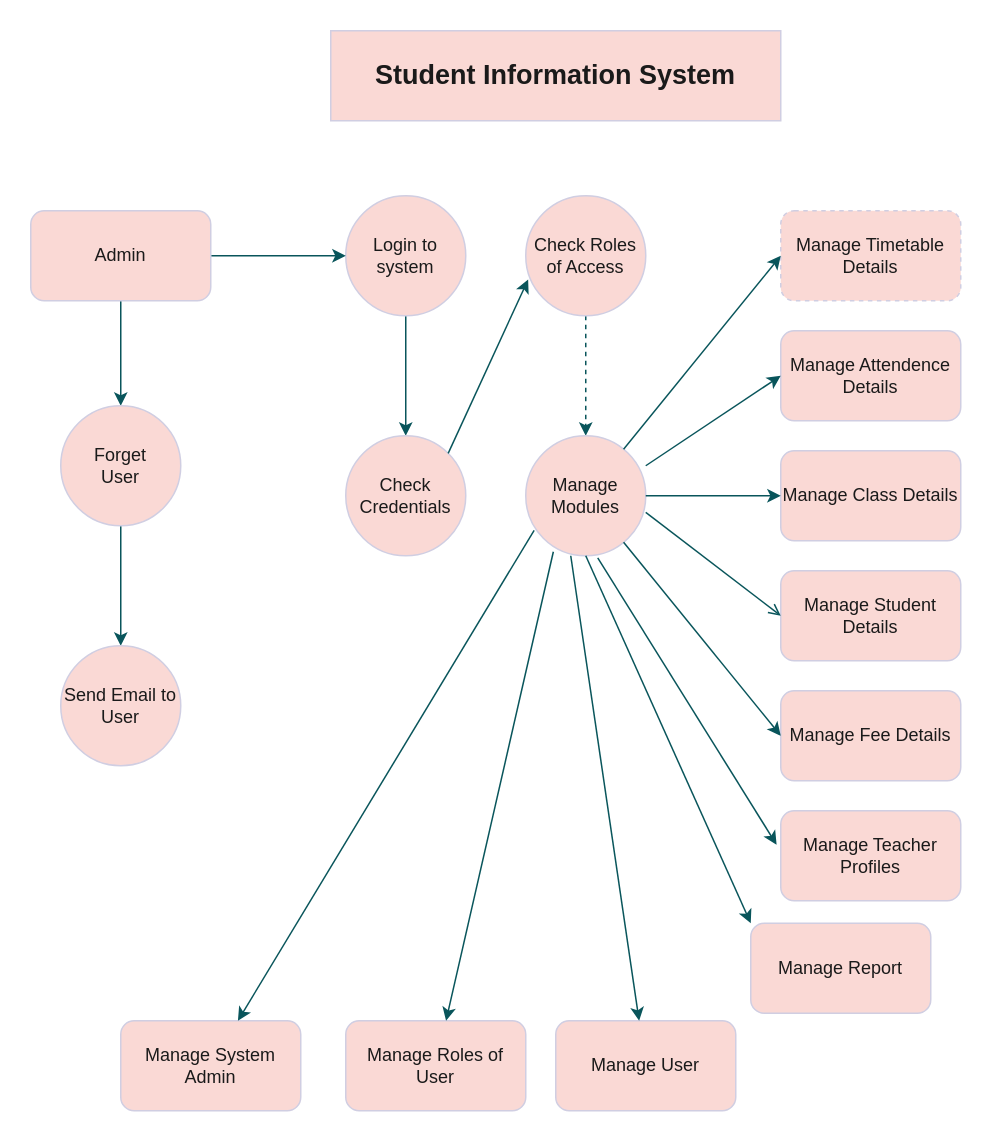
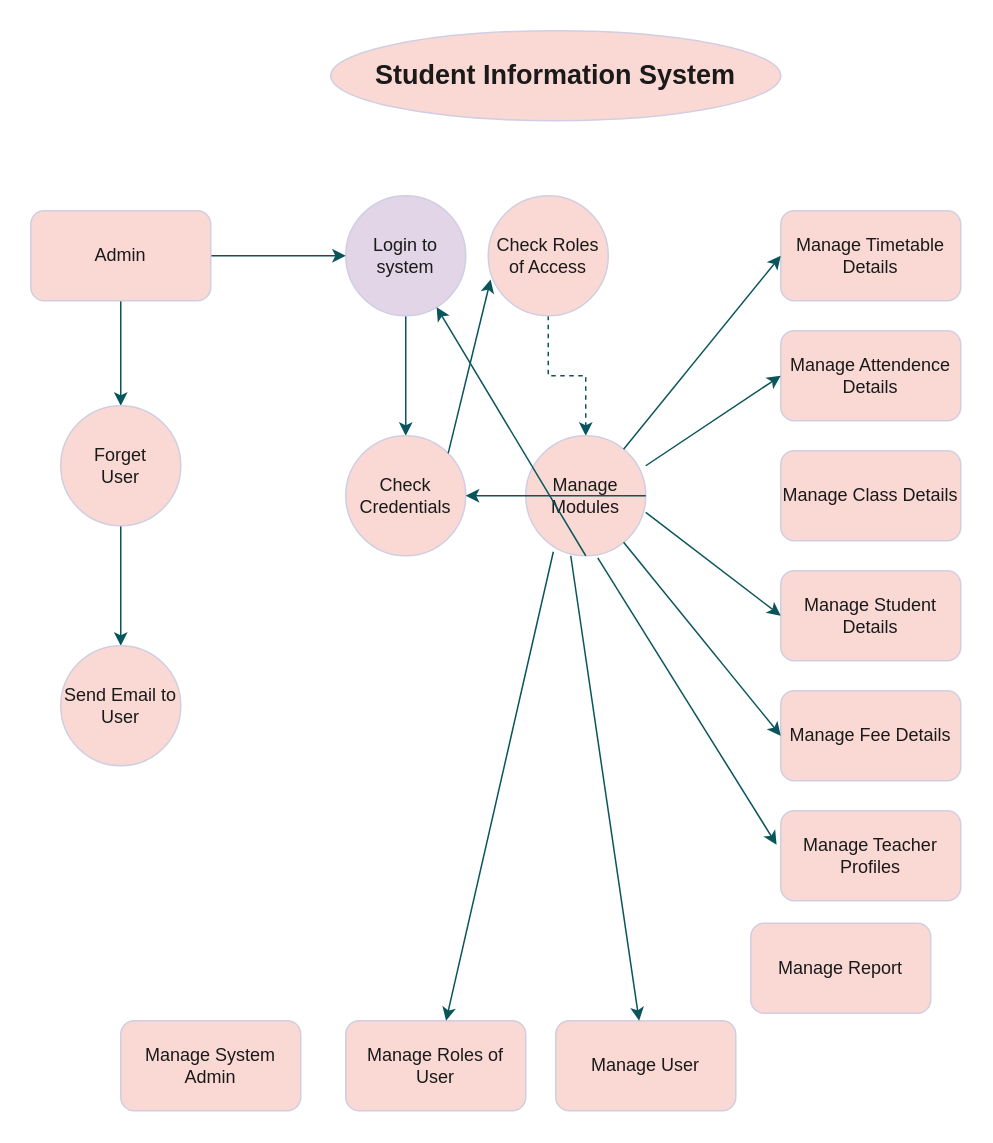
(556, 76) -> (556, 76)
(406, 256) -> (406, 256)
(586, 256) -> (548, 256)
(871, 256) -> (871, 256)
(708, 496) -> (561, 496)
(773, 610) -> (772, 609)
(666, 735) -> (514, 436)
(389, 771) -> none
